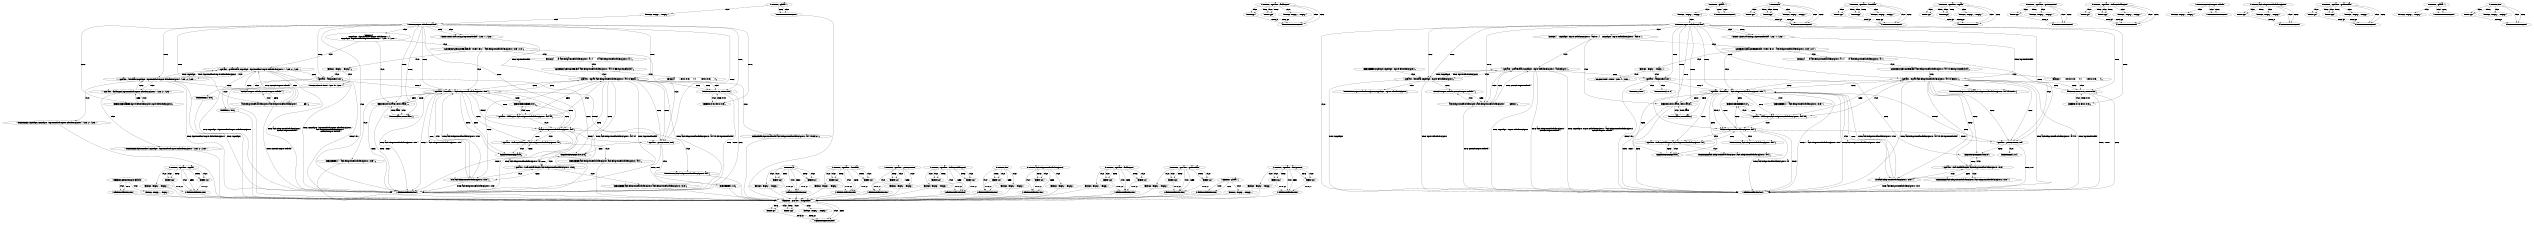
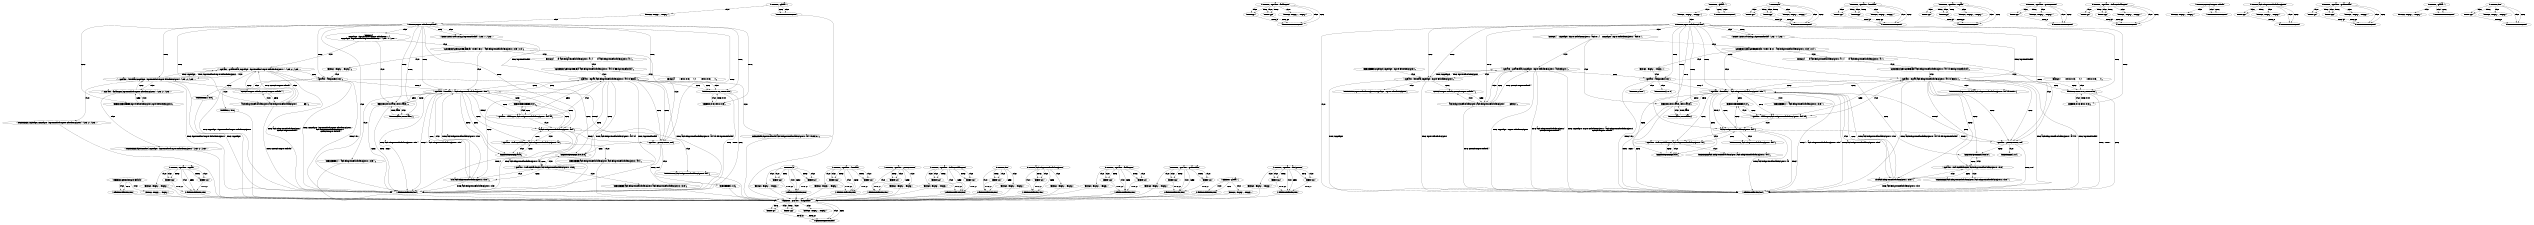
(1612, 79) -> none
(326, 86) -> none
